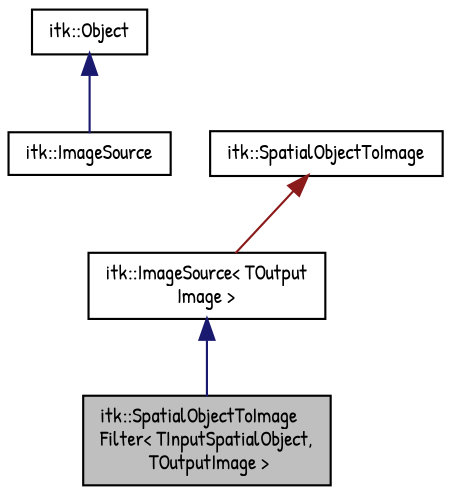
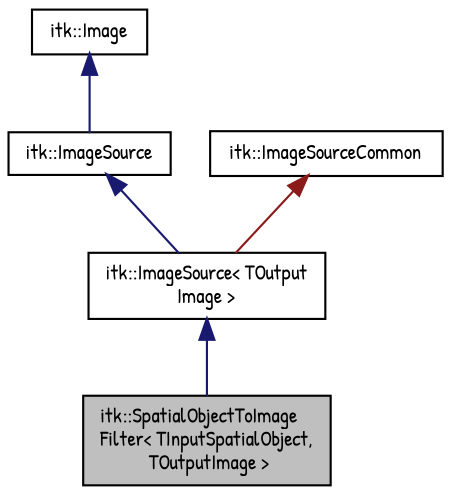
(90, 32) -> (90, 32)
(326, 154) -> (326, 154)
none -> (150, 222)
